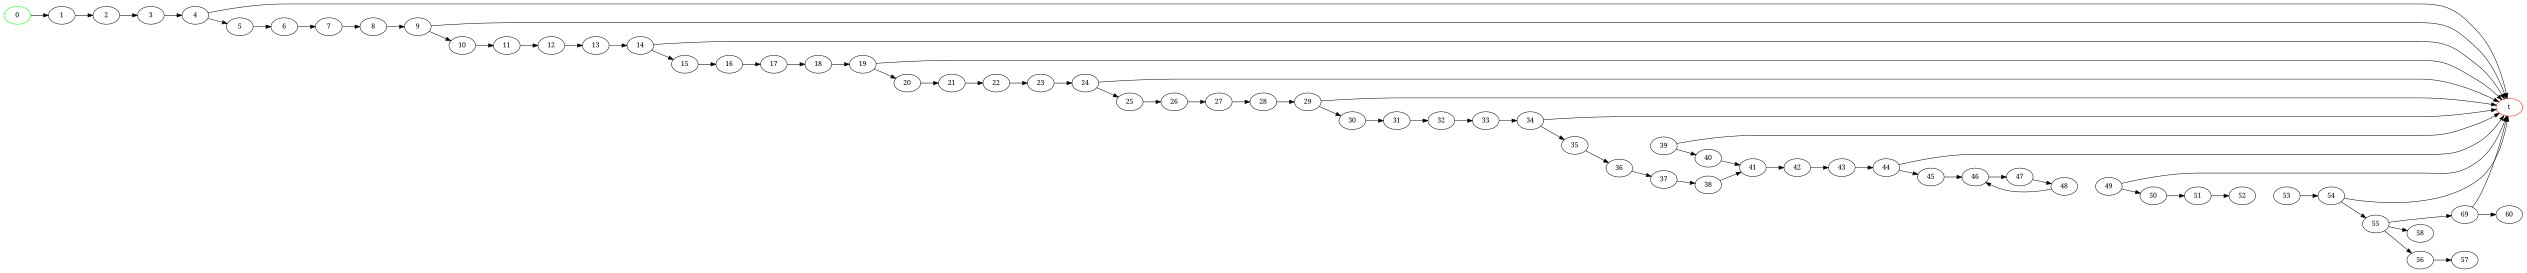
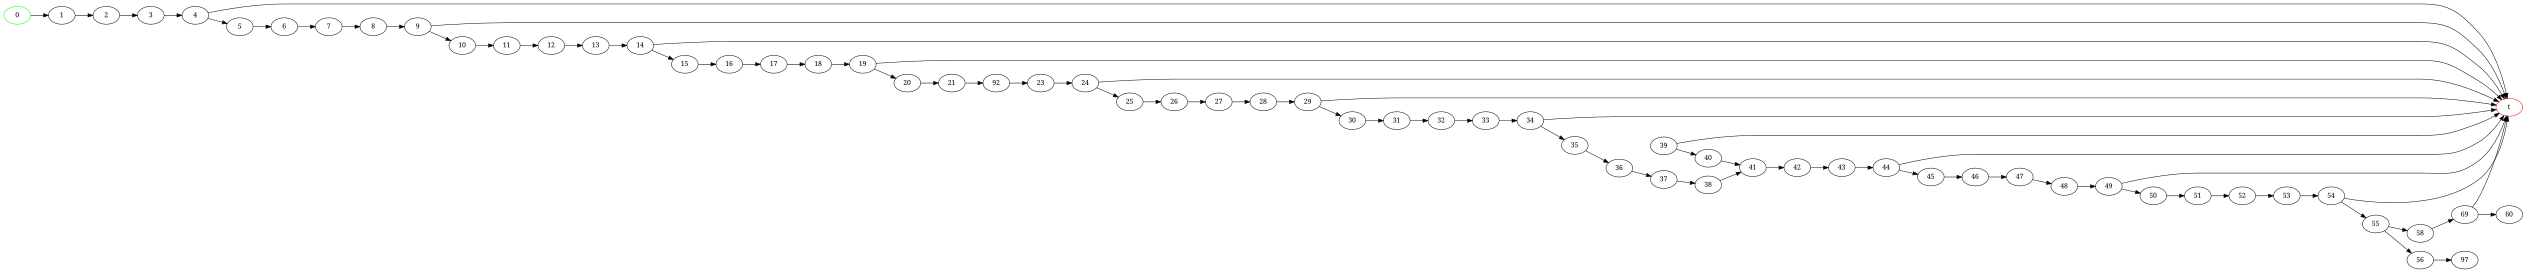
(996, 83) -> (996, 83)
(2021, 192) -> (2084, 186)
none -> (2262, 196)
(2418, 219) -> (2440, 225)
(2465, 260) -> (2465, 260)
